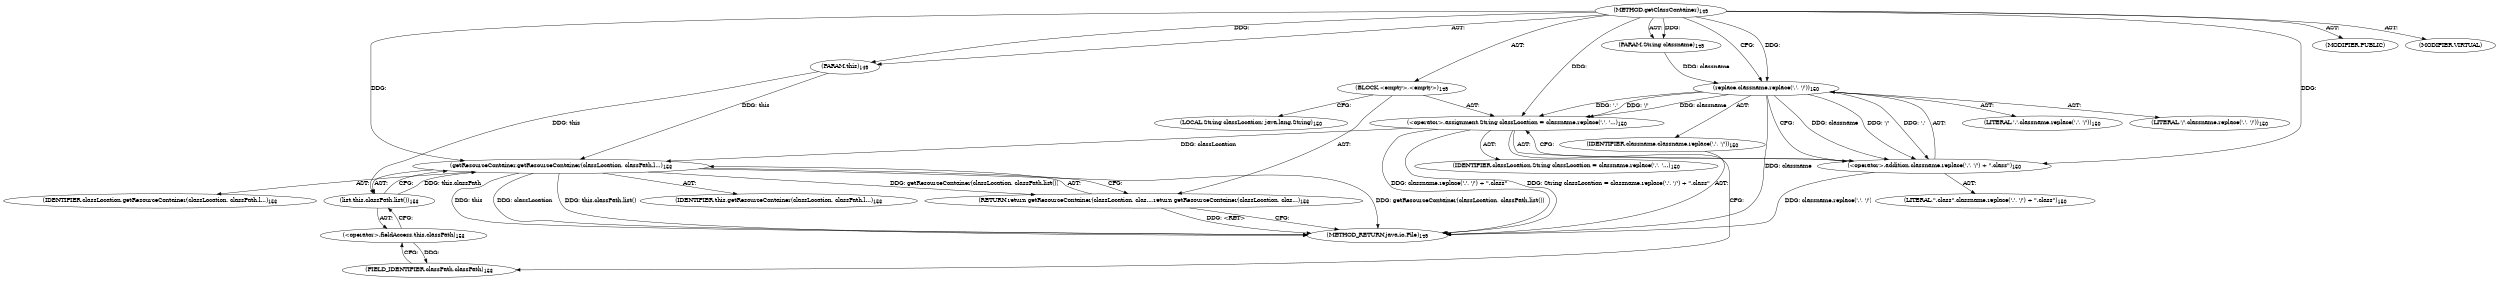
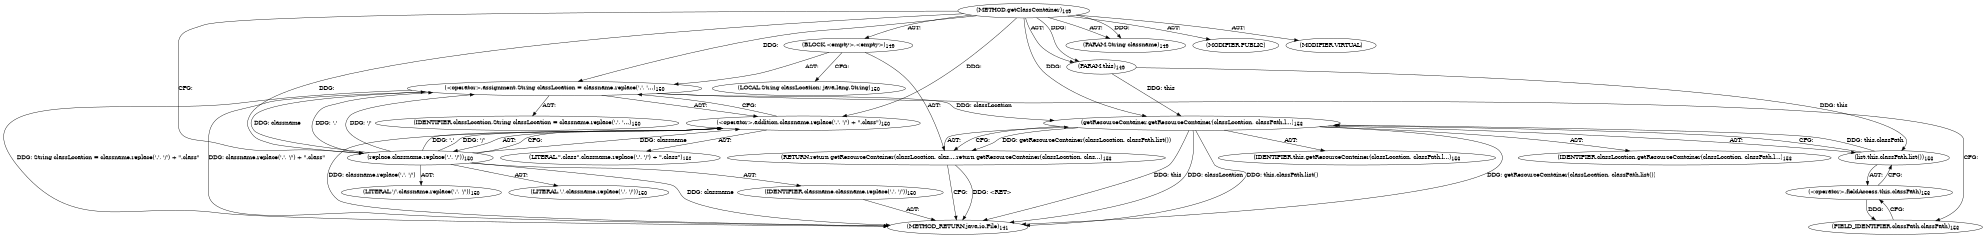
(1685, 75) -> none
(1424, 235) -> (1004, 227)
